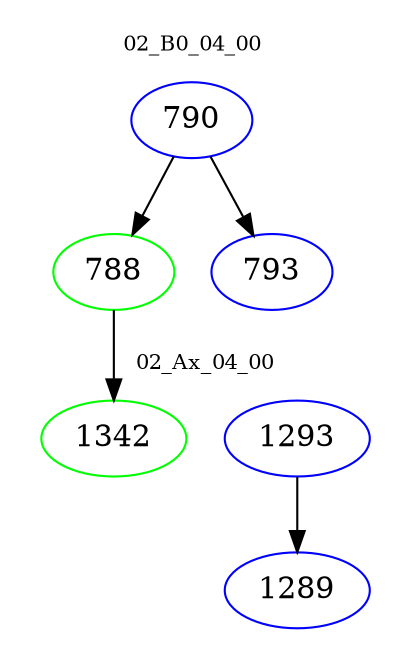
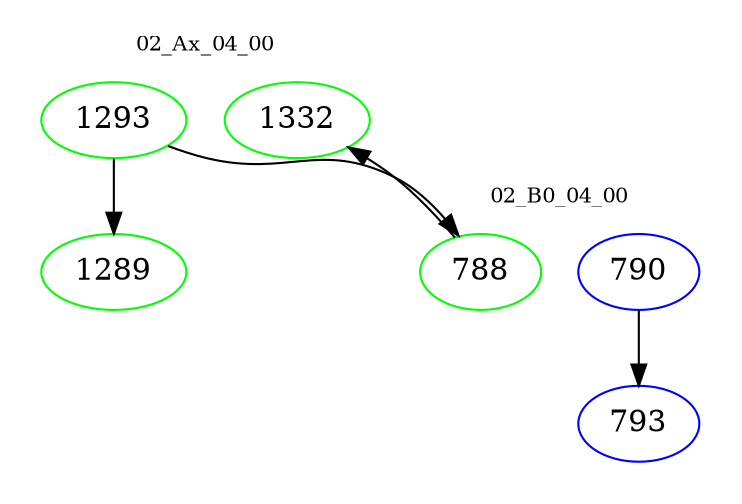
(158, 186) -> (314, 160)
(114, 439) -> (297, 120)
(297, 439) -> (114, 120)
(297, 590) -> (114, 272)
